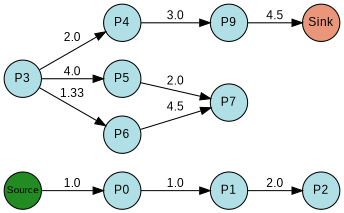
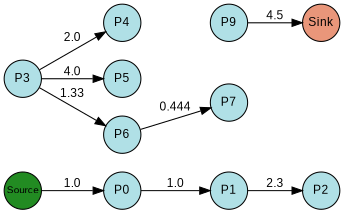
(170, 23) -> none
(171, 90) -> none
(176, 107) -> (176, 107)
(275, 184) -> (275, 184)
